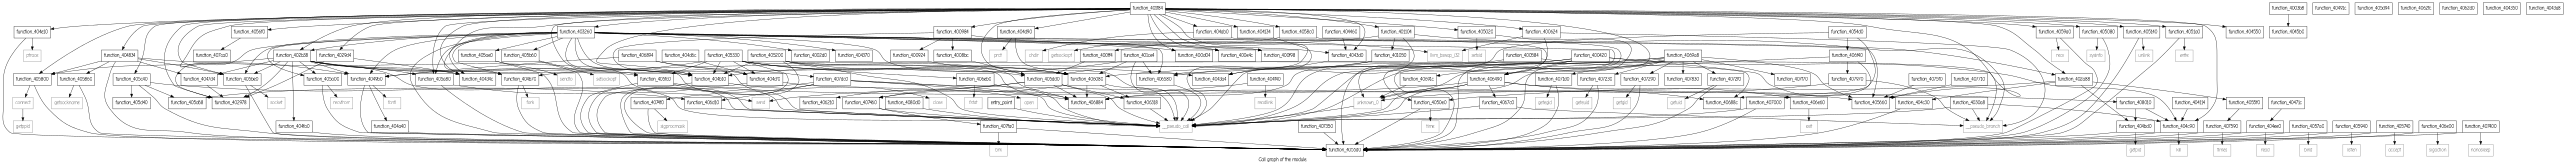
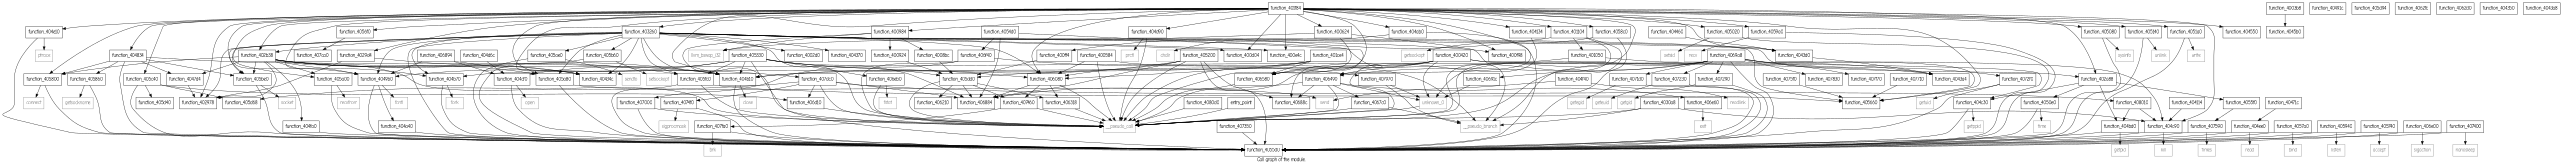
(1114, 41) -> none
(23, 113) -> (1973, 114)
